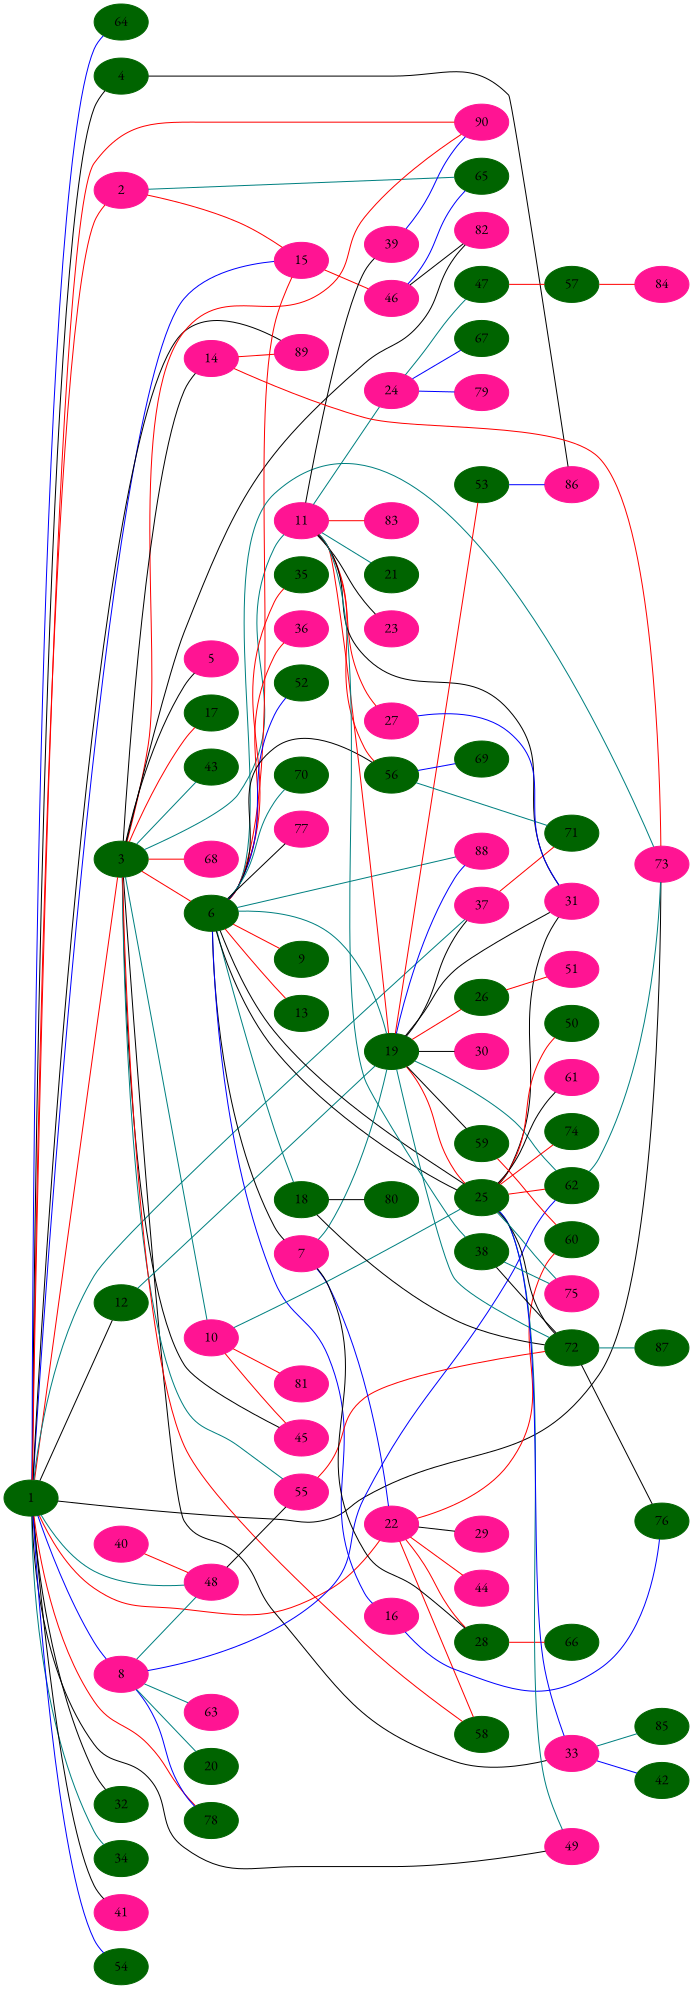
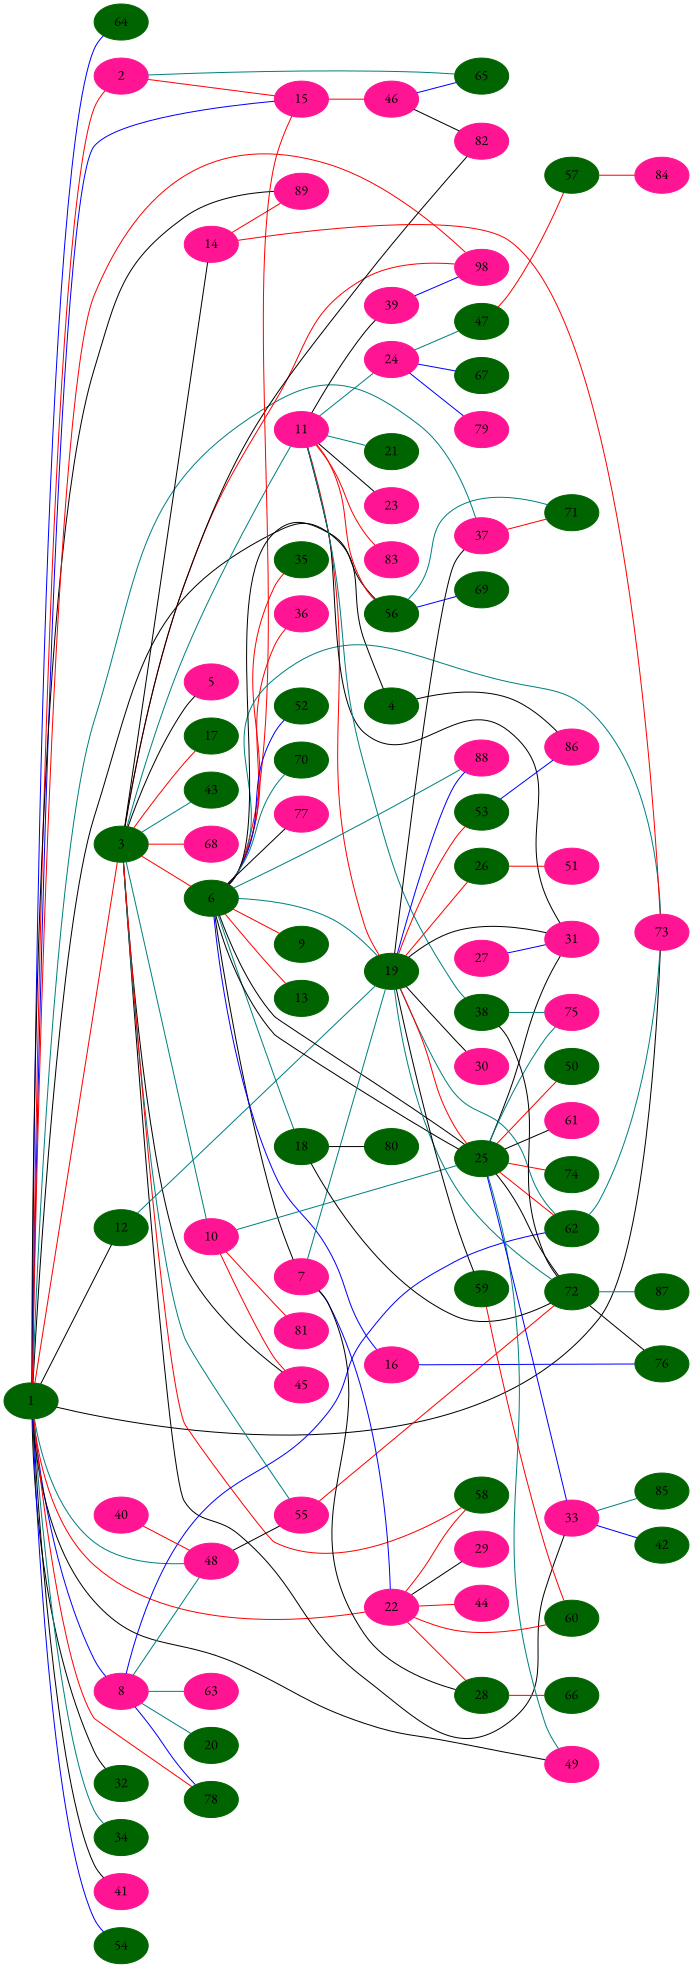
(482, 122) -> (482, 267)
(348, 620) -> none
